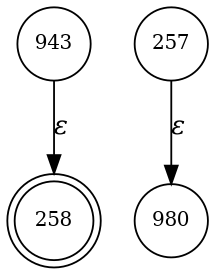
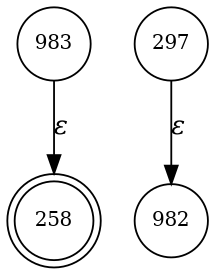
(54, 44) -> (54, 44)
(171, 44) -> (171, 44)
(171, 221) -> (171, 221)
